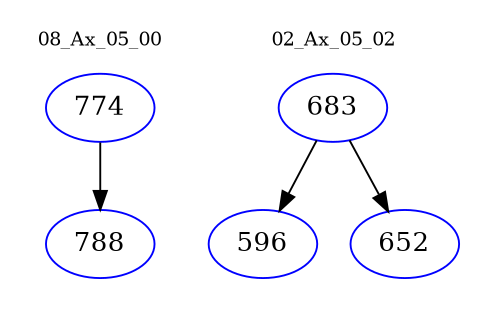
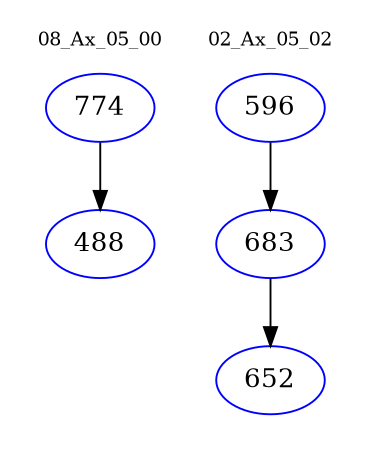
(303, 167) -> (271, 167)
(100, 244) -> (100, 244)
